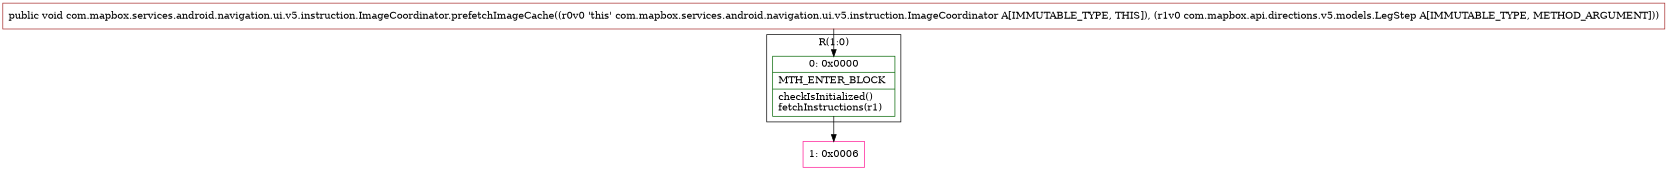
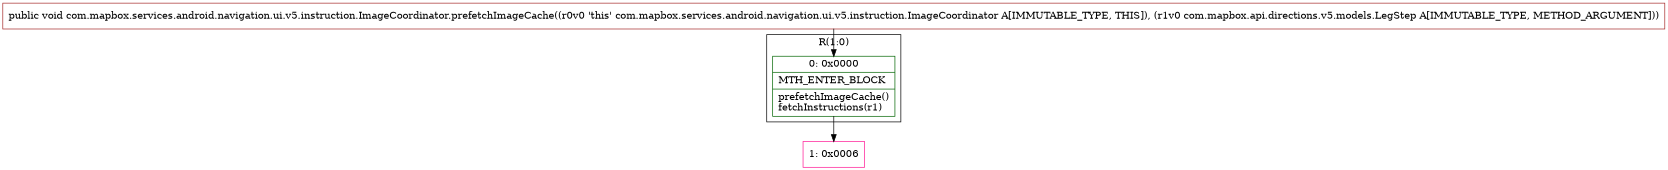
(826, 97) -> (834, 97)
